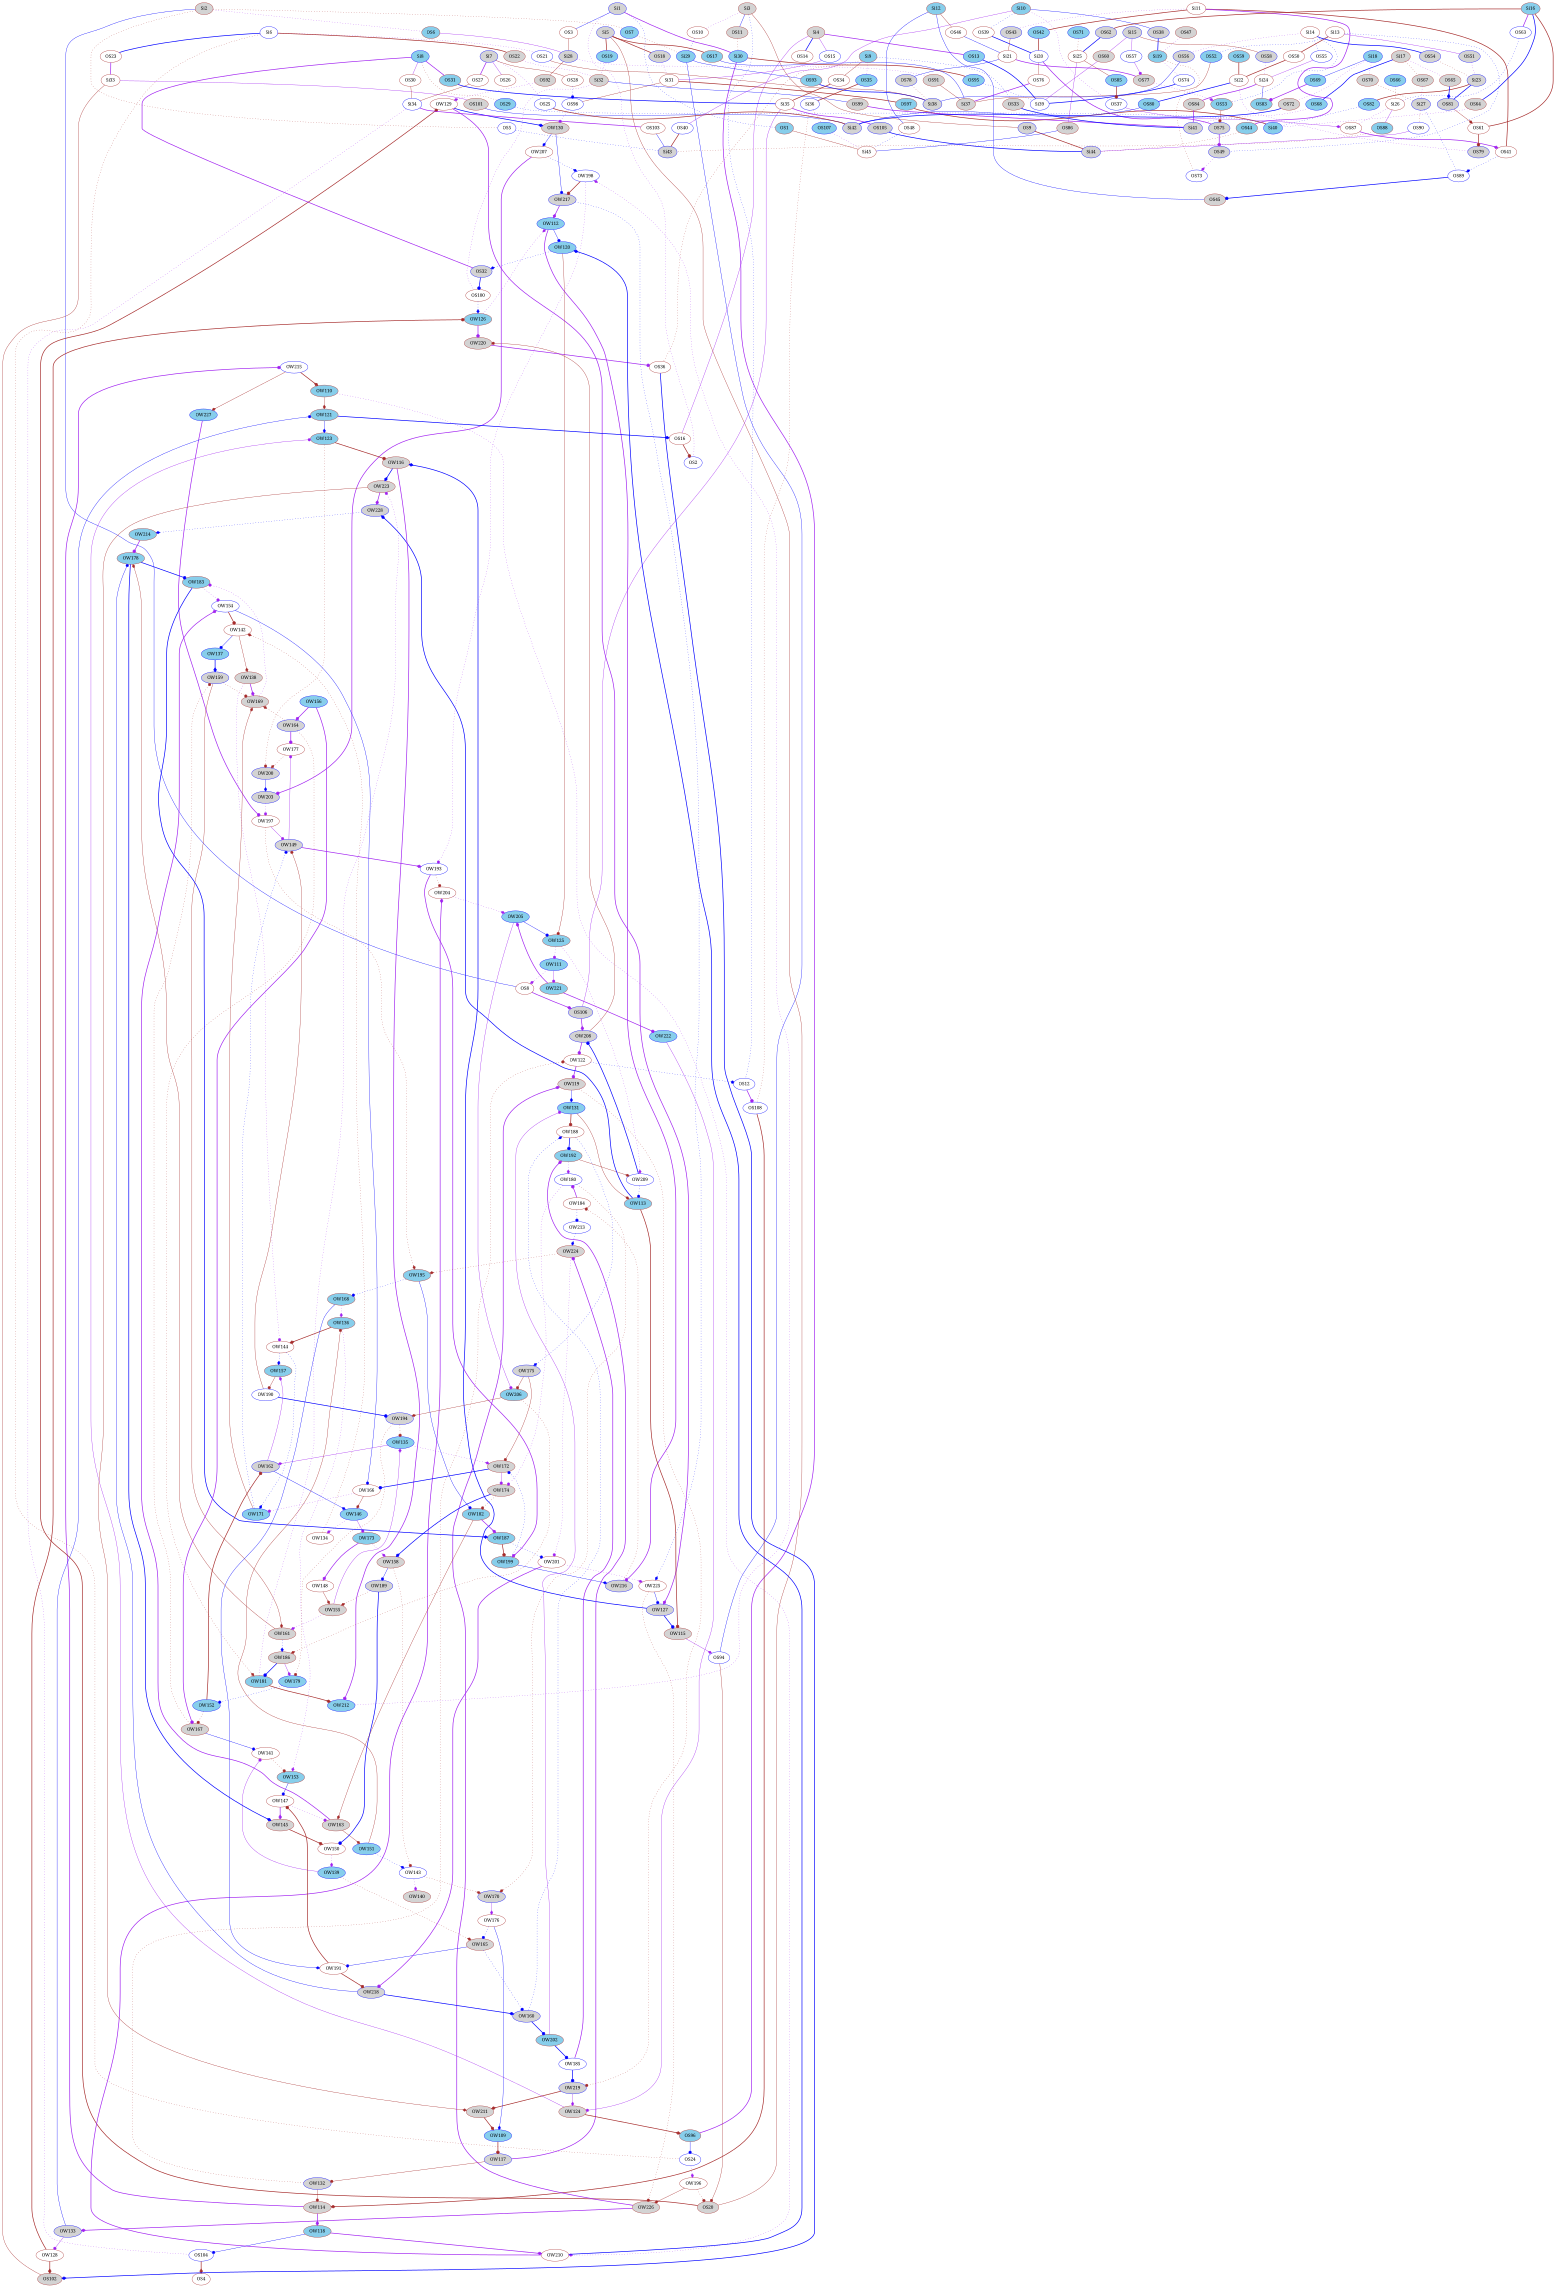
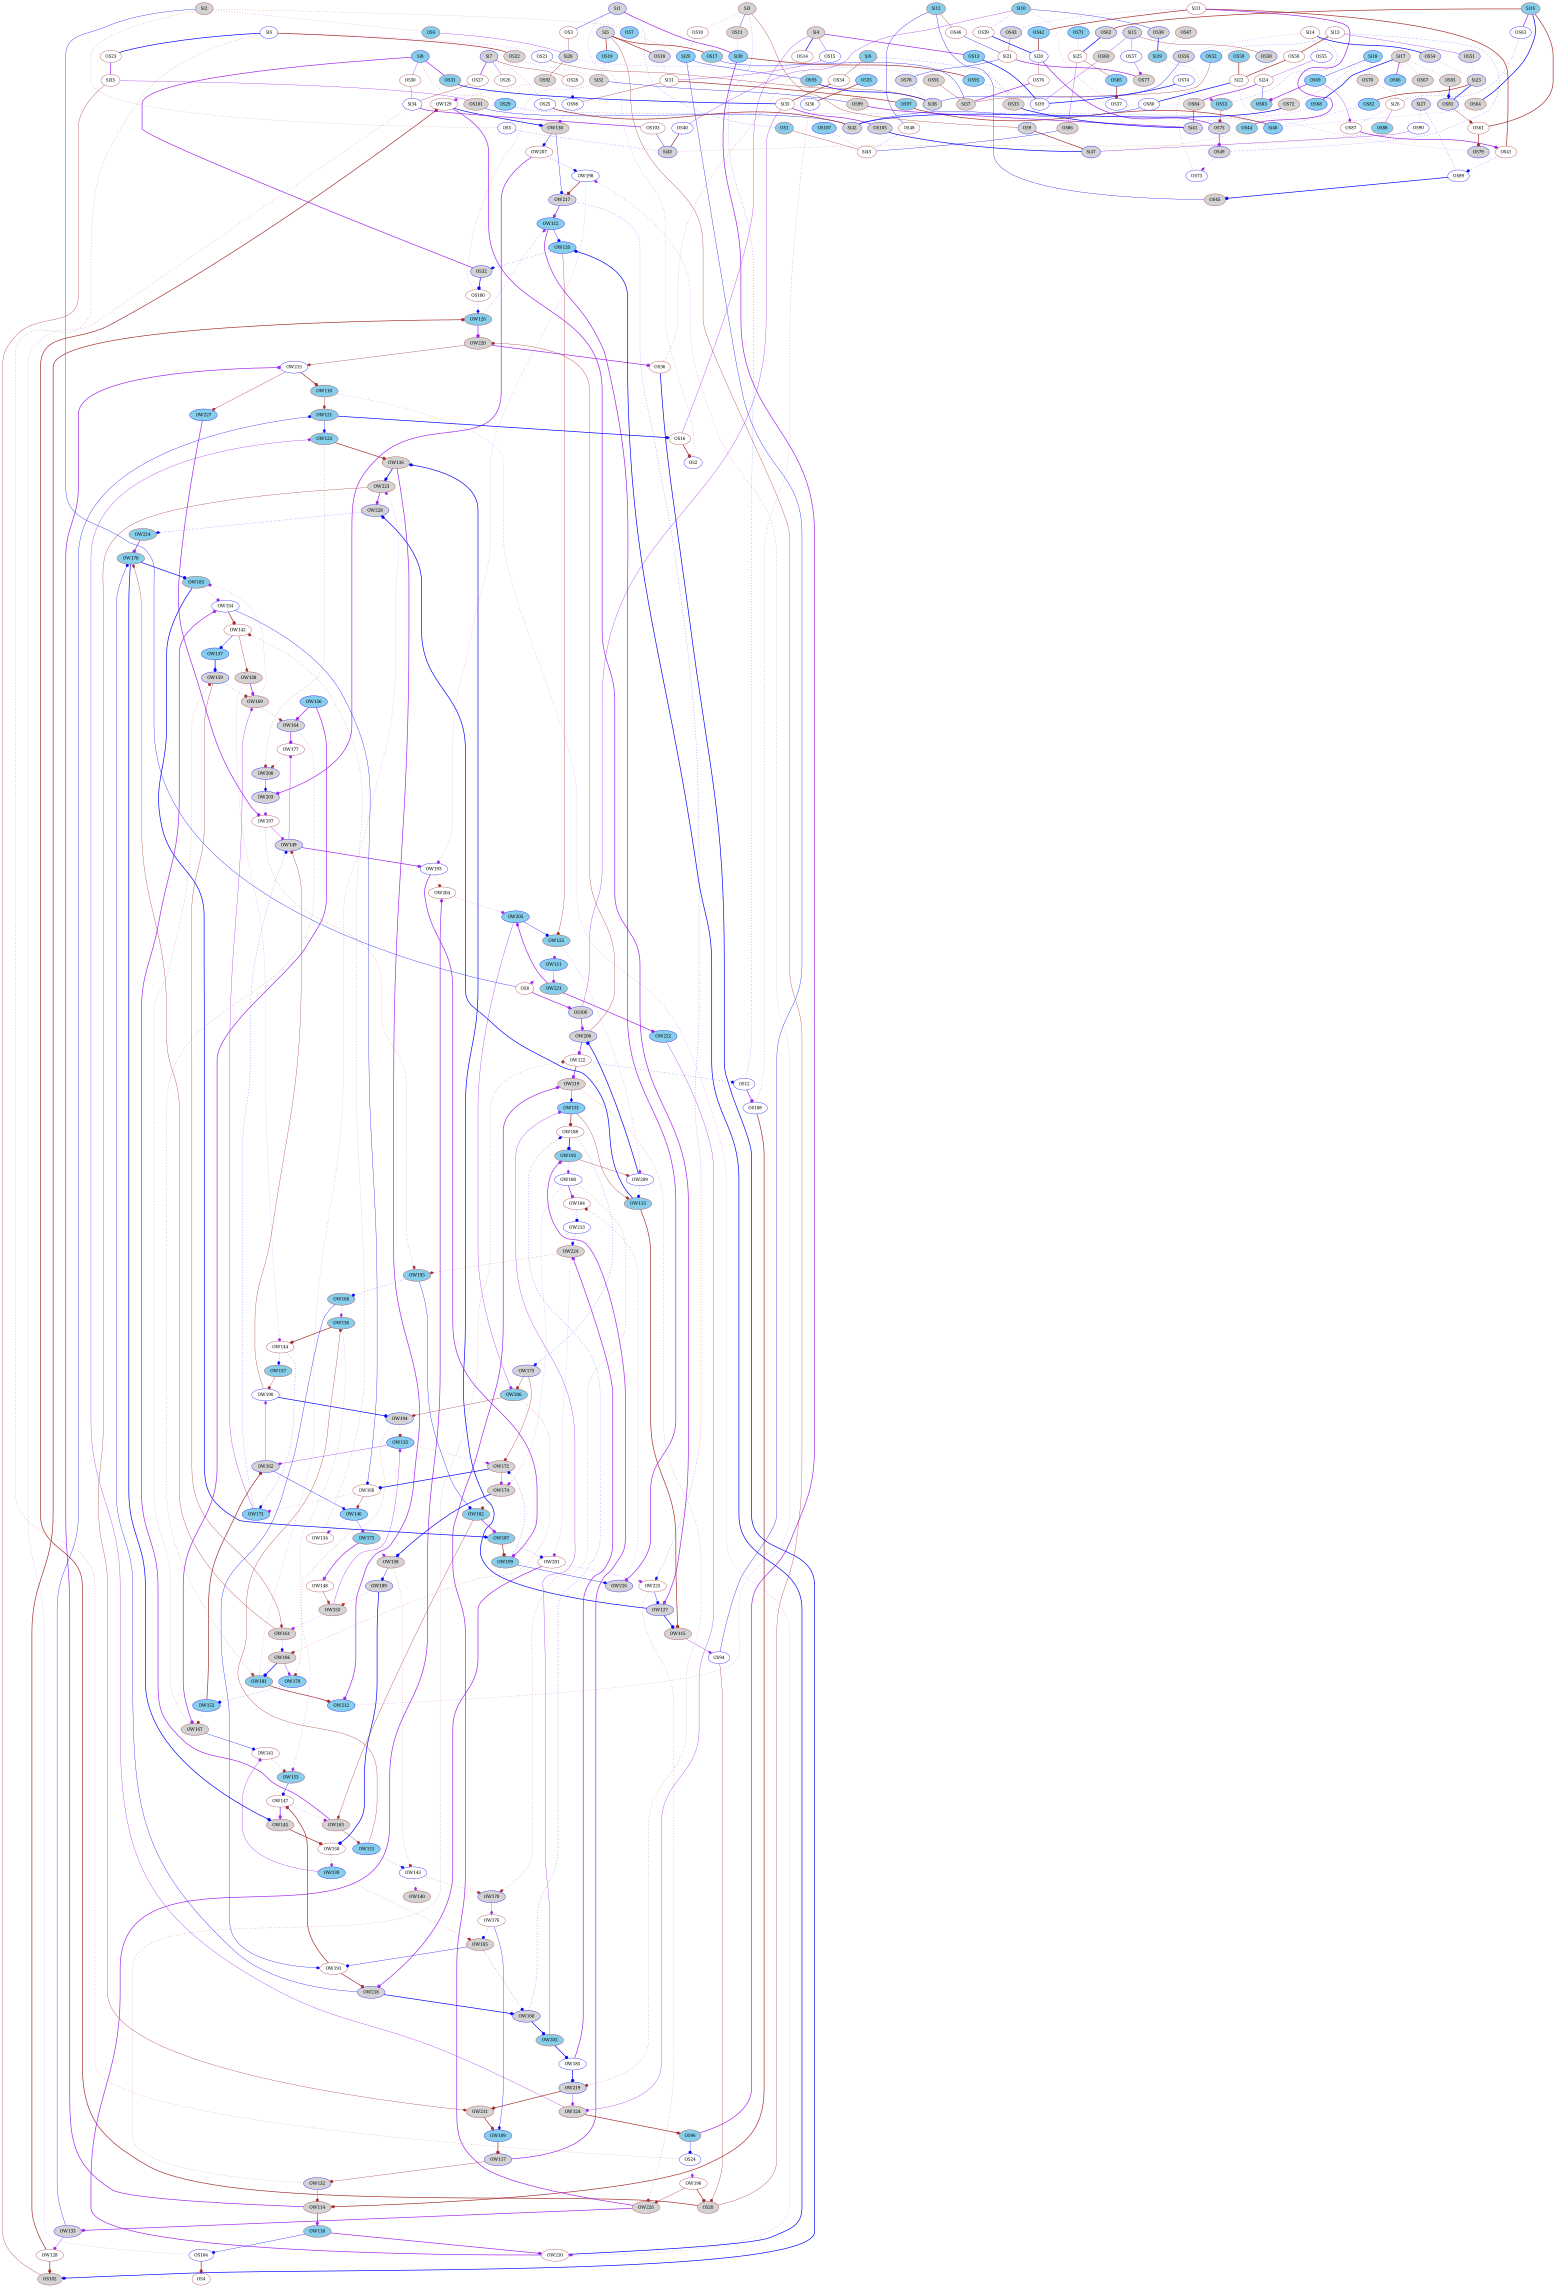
none -> (1398, 68)
(1149, 104) -> (1149, 104)
(1230, 119) -> (1341, 98)
(1091, 152) -> (1091, 152)
none -> (388, 355)
(275, 713) -> (270, 713)
(230, 1111) -> (230, 1111)
(575, 1193) -> (570, 1191)
(546, 1334) -> (546, 1334)
(279, 1421) -> (266, 1433)
(700, 2194) -> (700, 2194)
